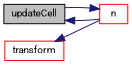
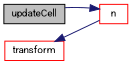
(86, 20) -> none
